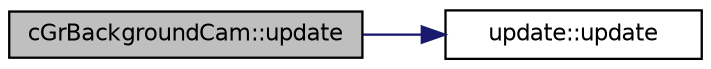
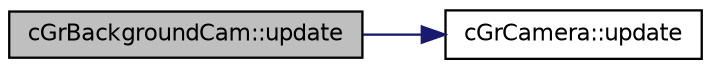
(574, 35) -> (574, 35)
